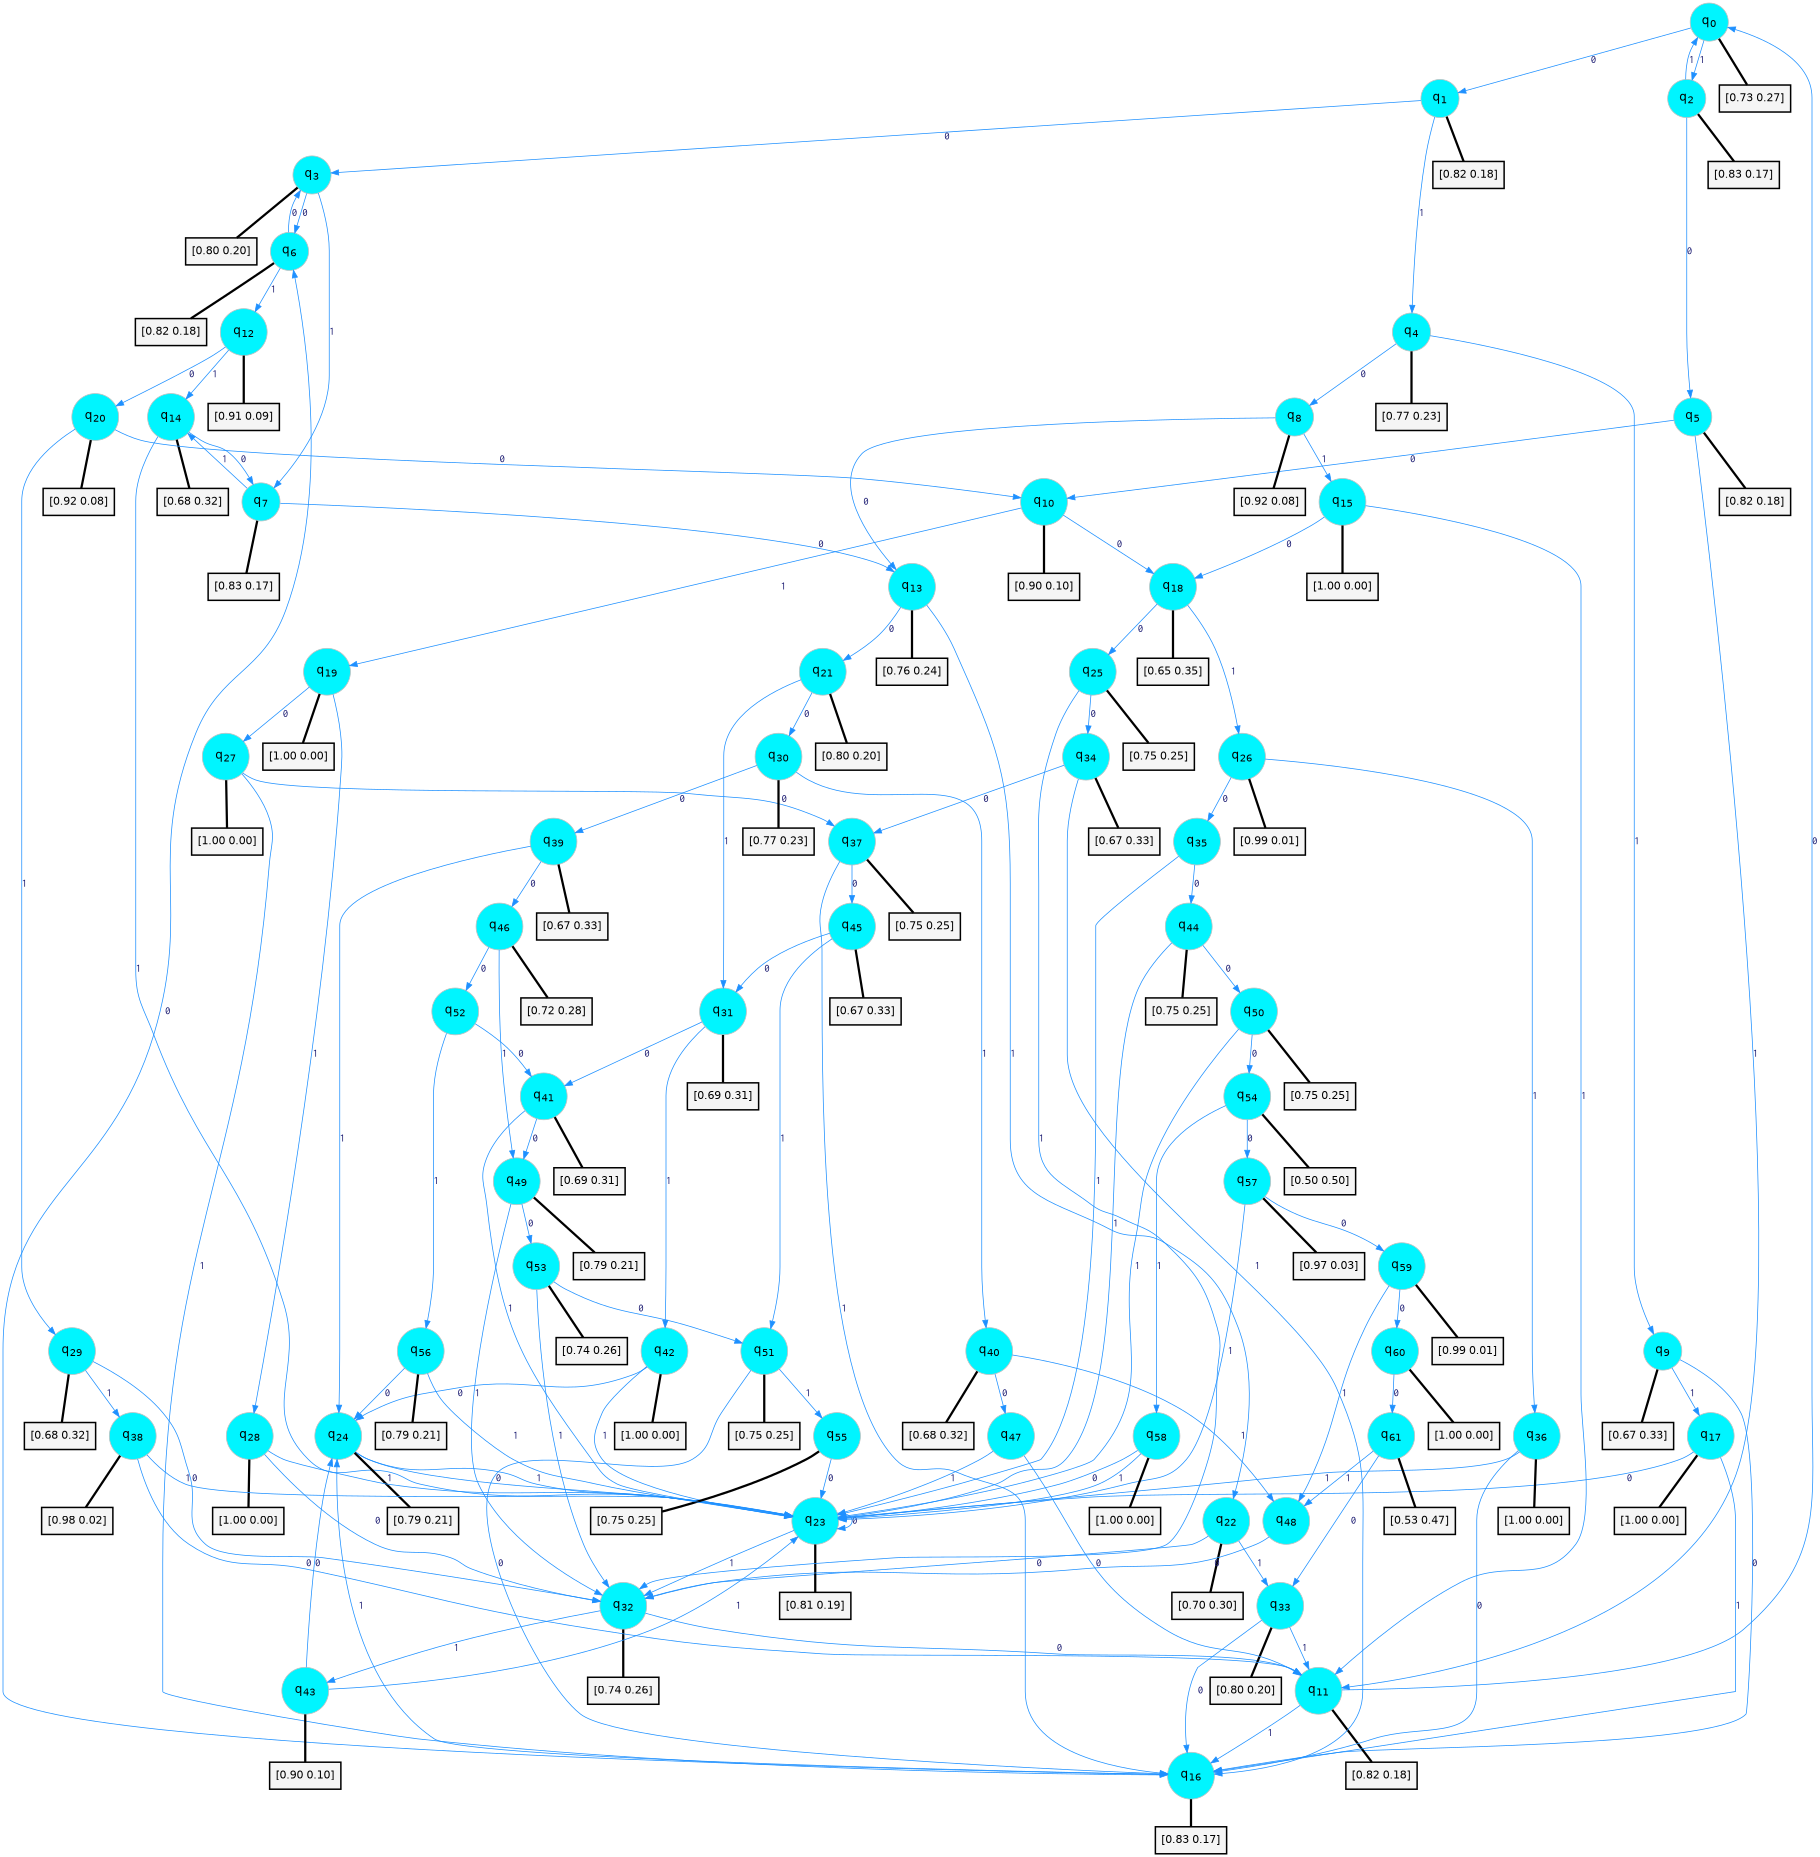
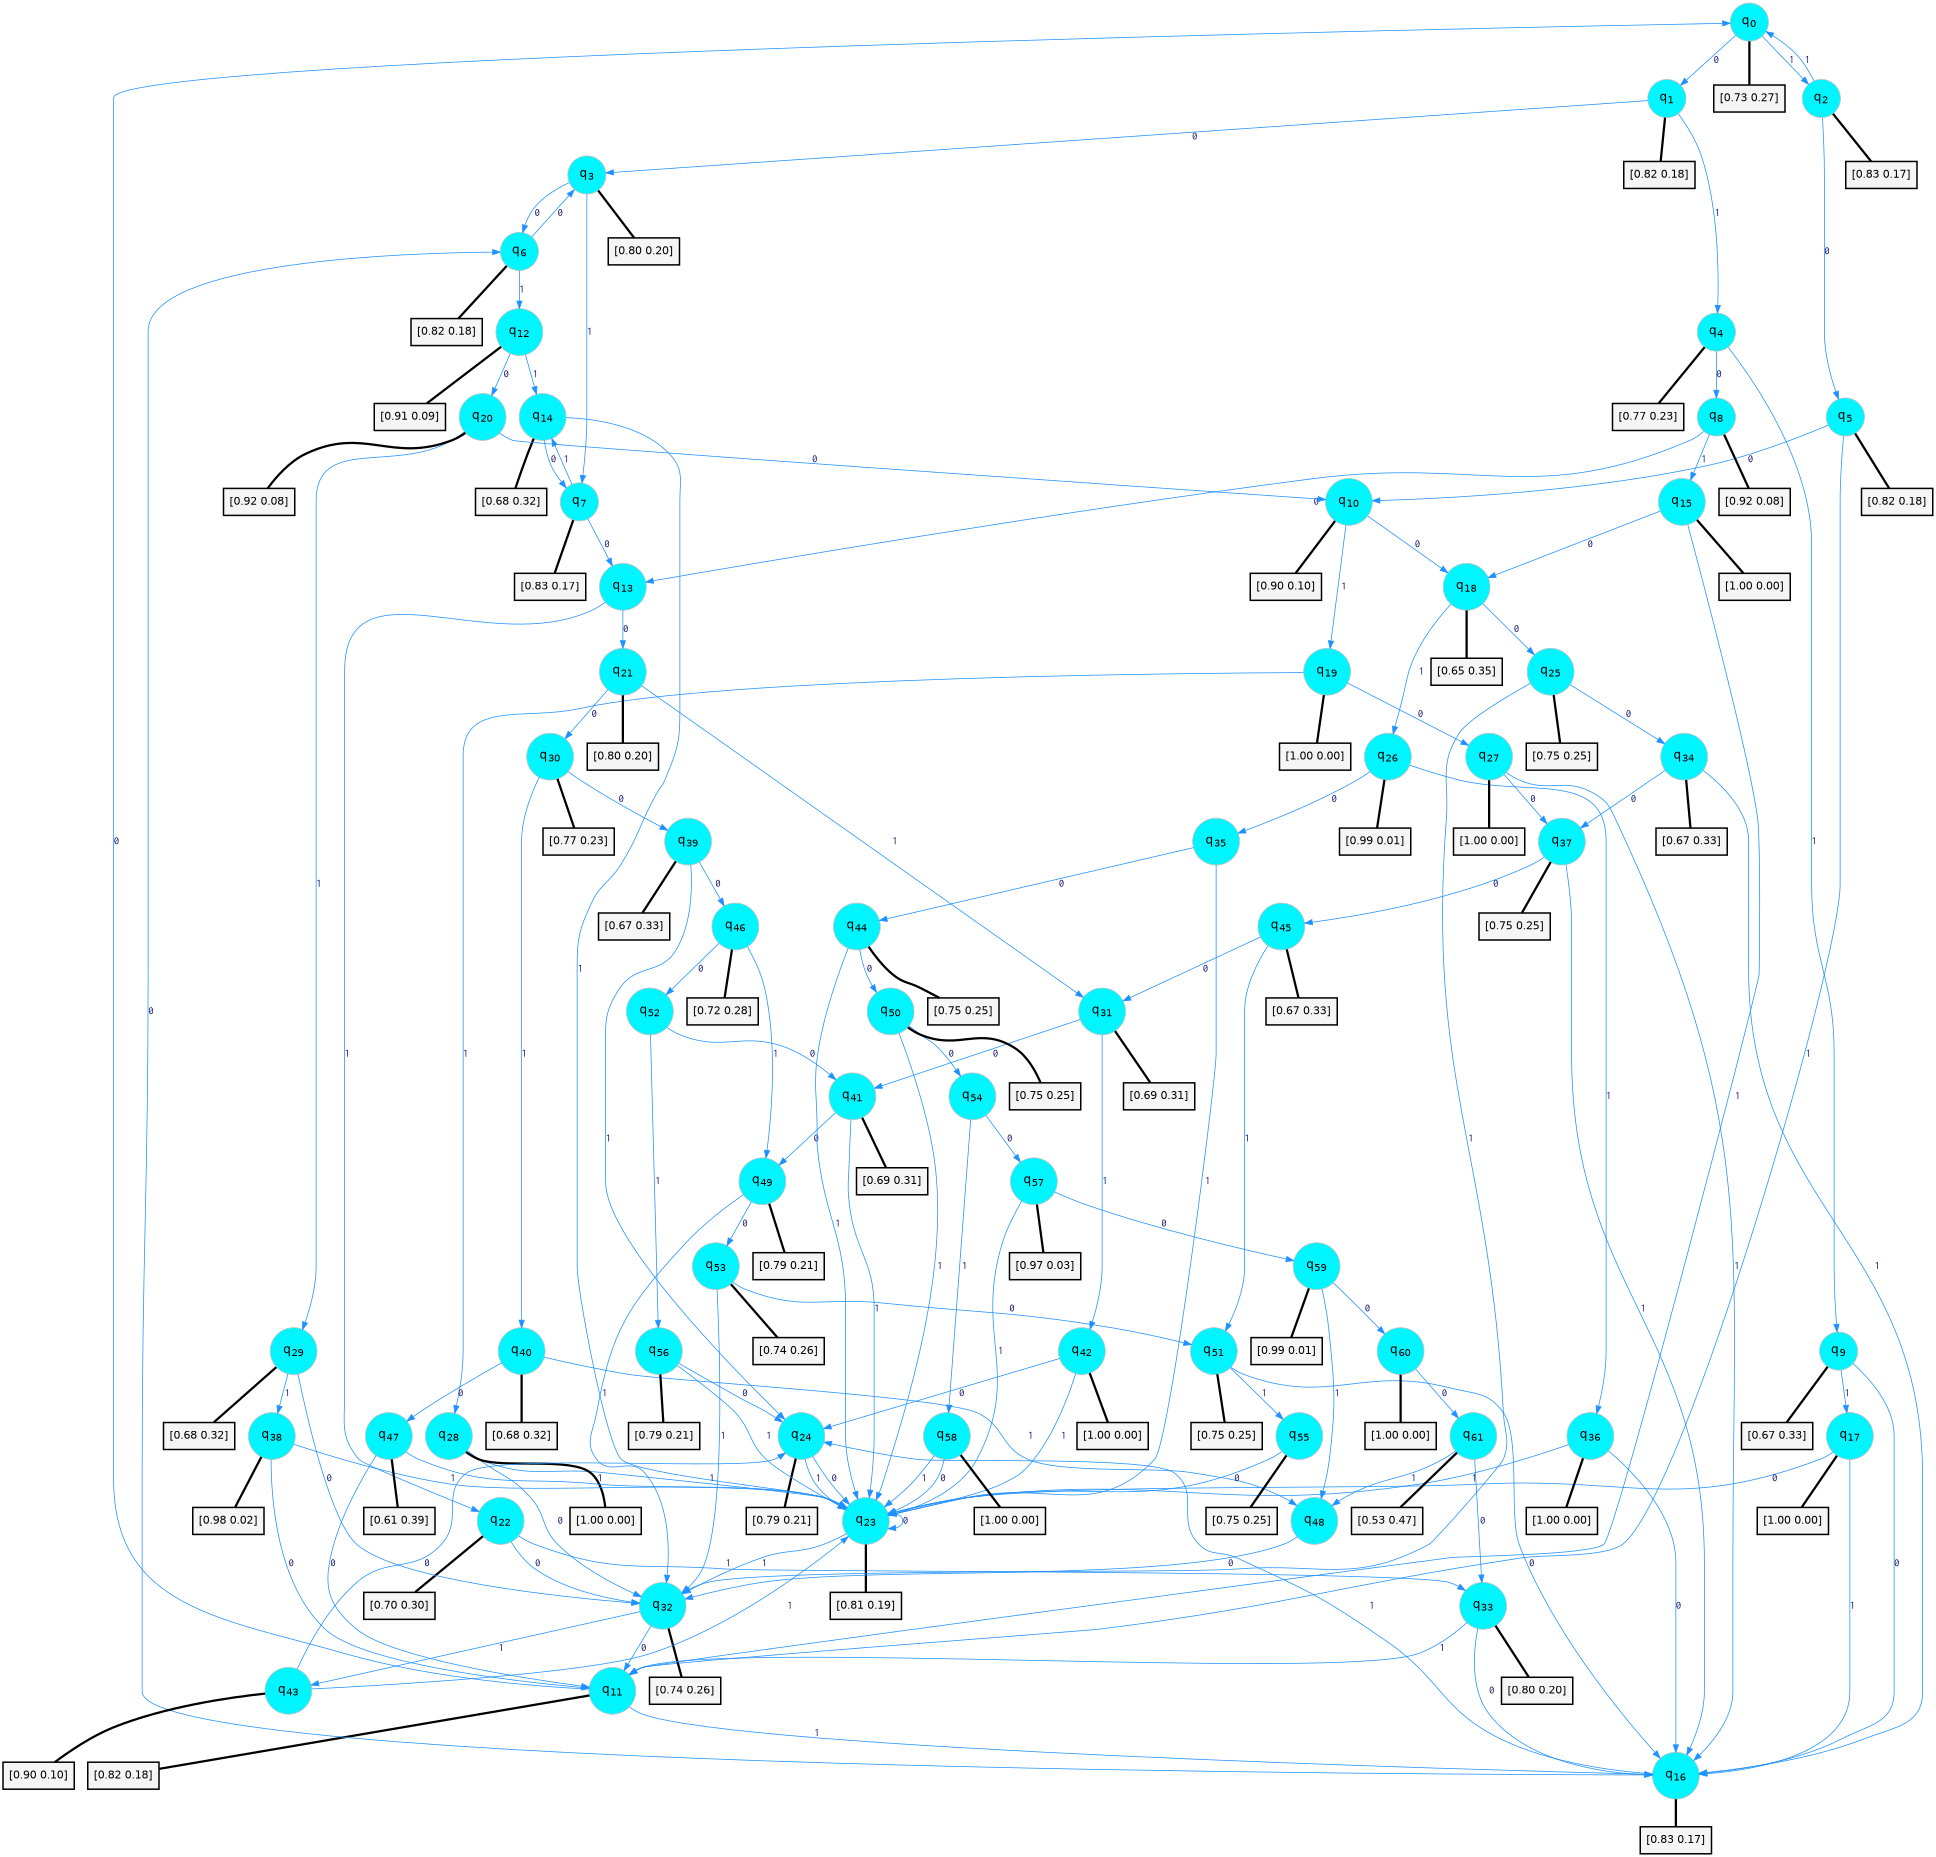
(912, 672) -> none
(1320, 1181) -> none
none -> (399, 1521)
